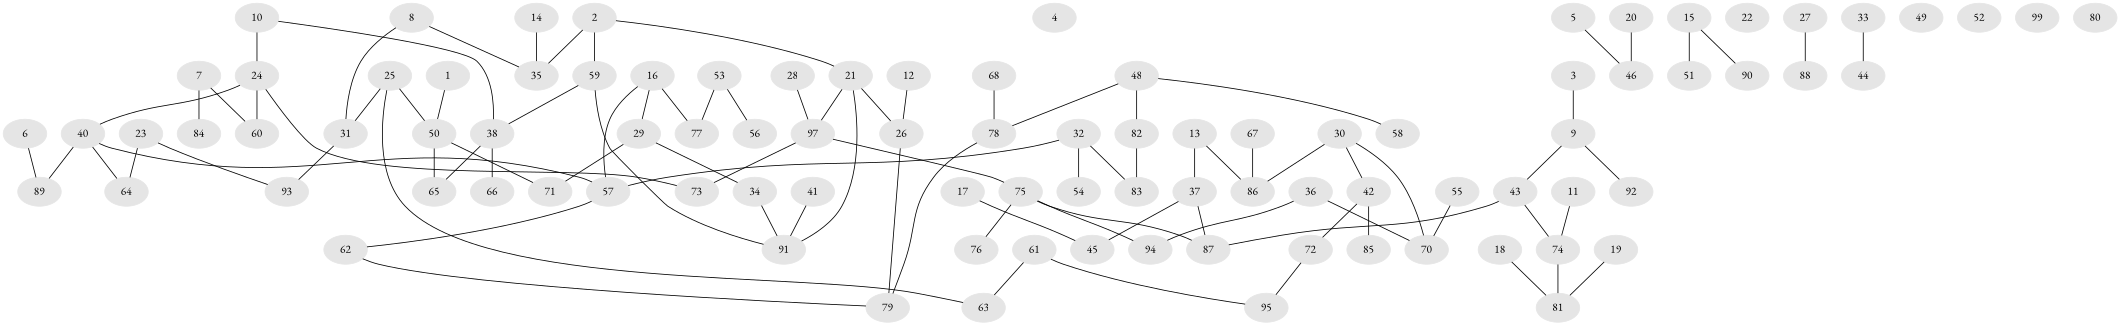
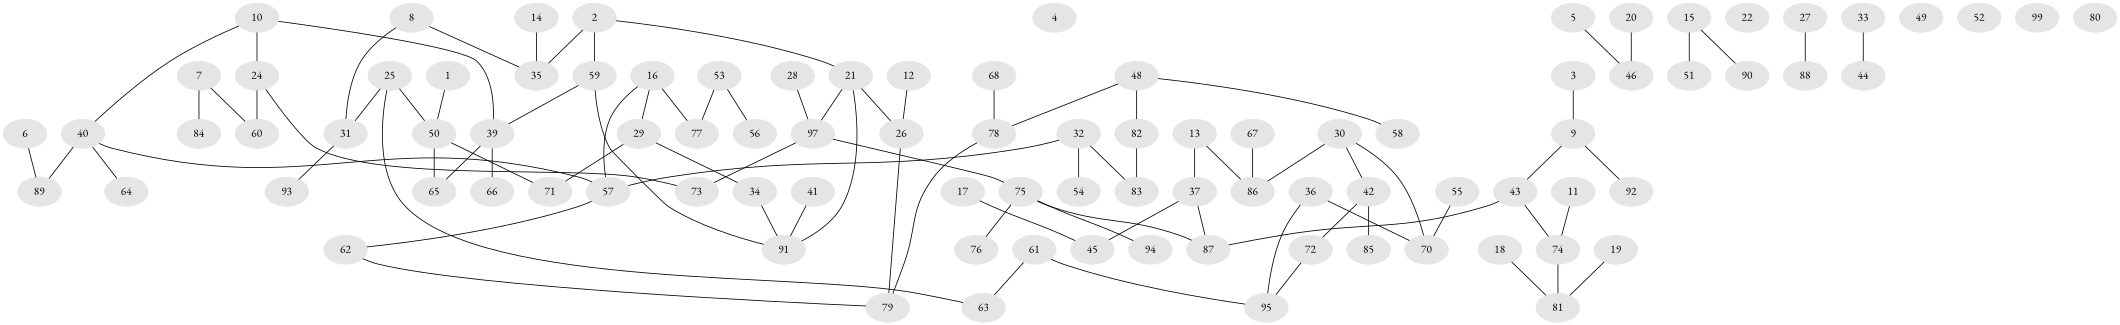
(170, 105) -> (162, 66)
(141, 134) -> none
(492, 134) -> (492, 134)
(1230, 221) -> (1277, 247)
